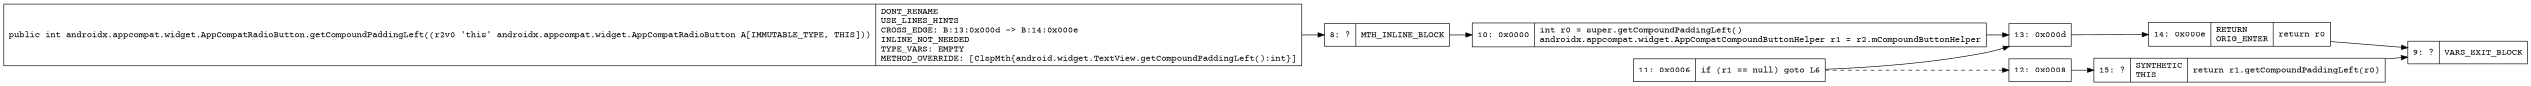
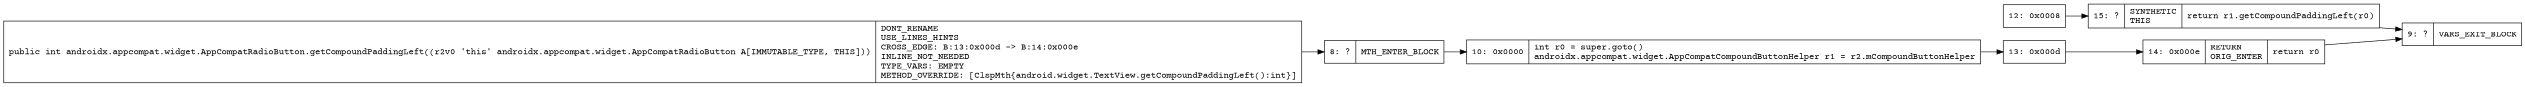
(1641, 30) -> (1589, 47)
(1403, 35) -> (1400, 52)
(1729, 70) -> none
